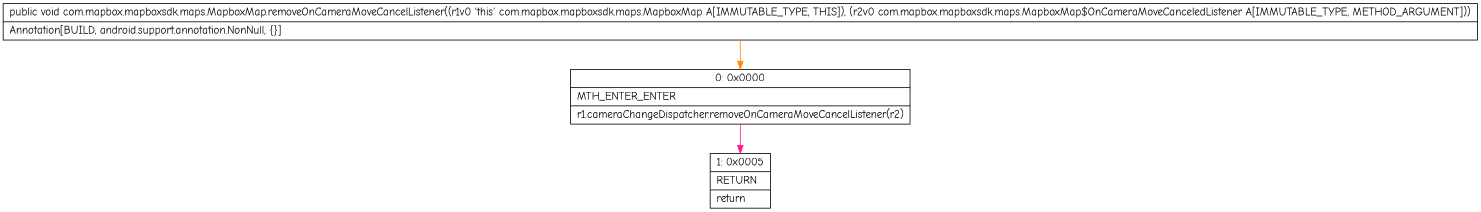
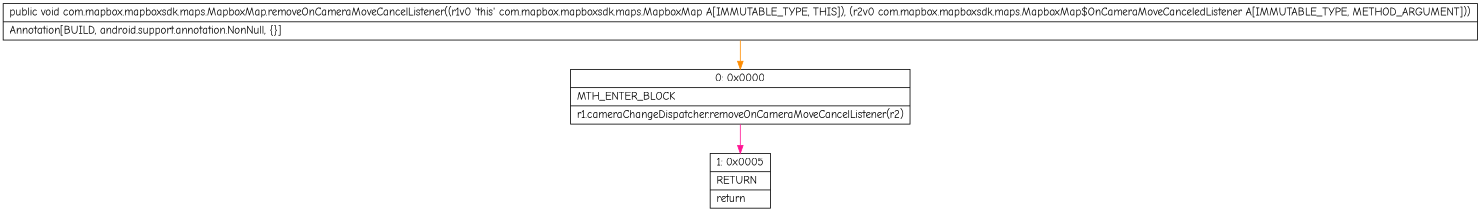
(627, 96) -> (626, 96)
